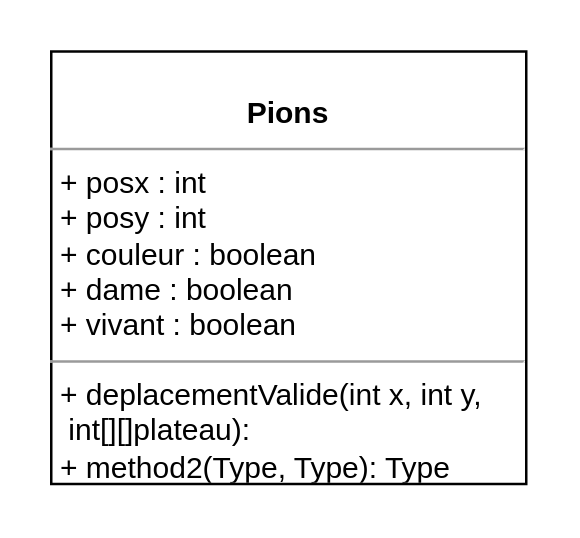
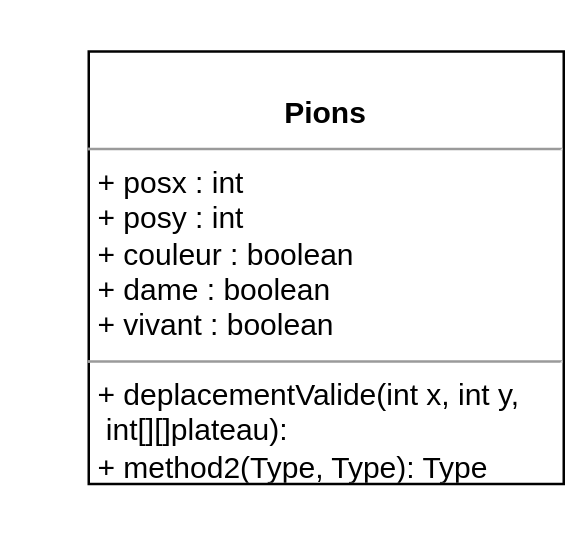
(289, 268) -> (326, 268)
